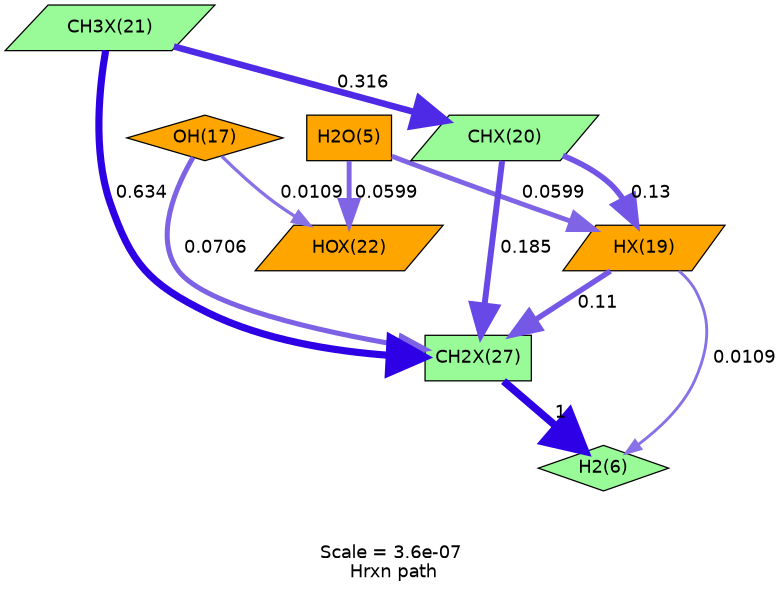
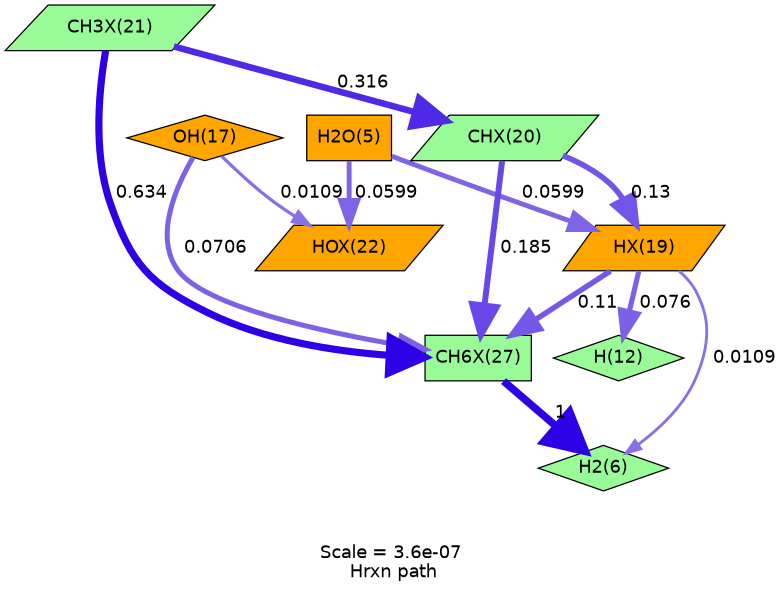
(478, 358) -> (478, 358)
none -> (619, 358)
